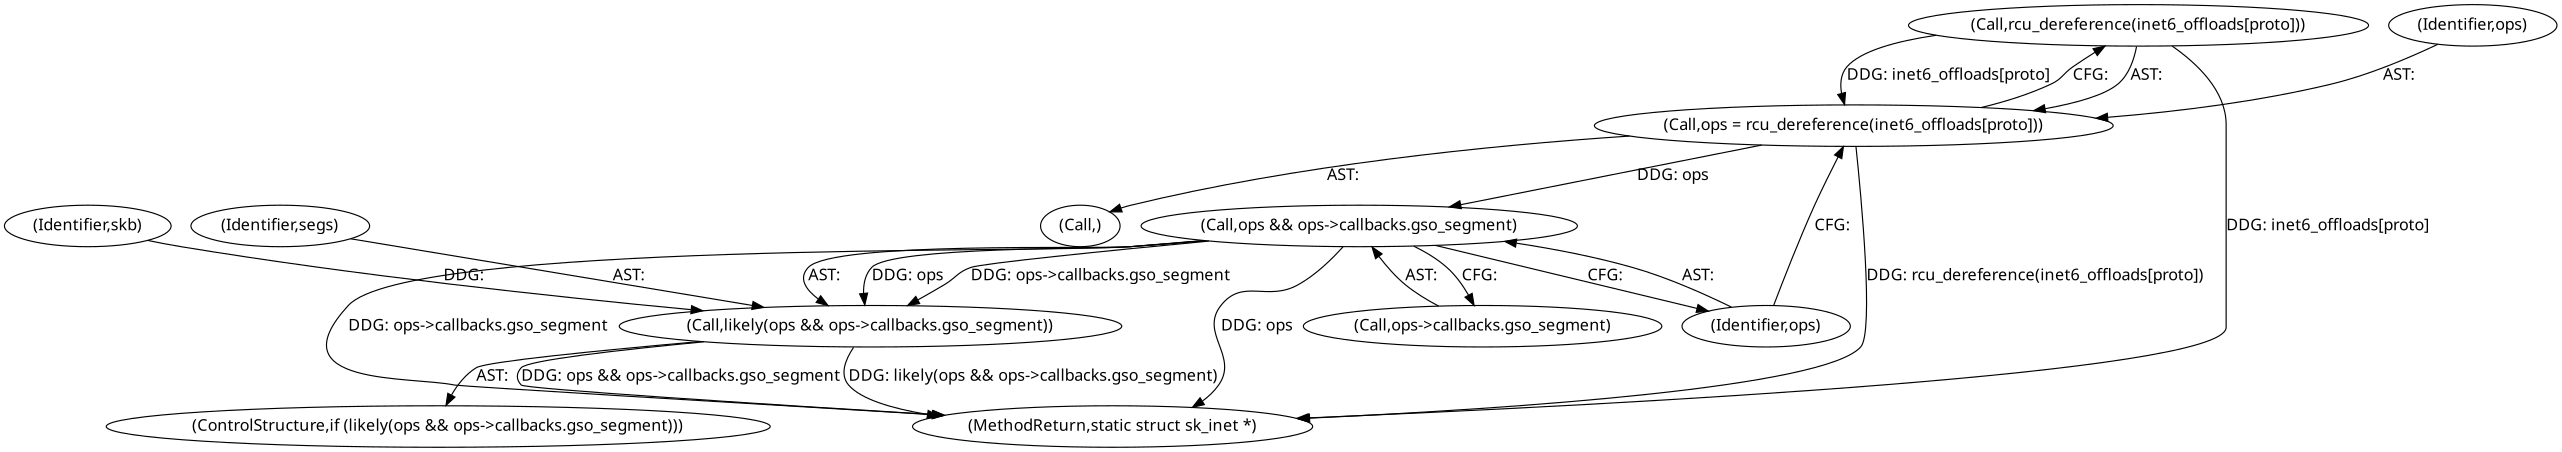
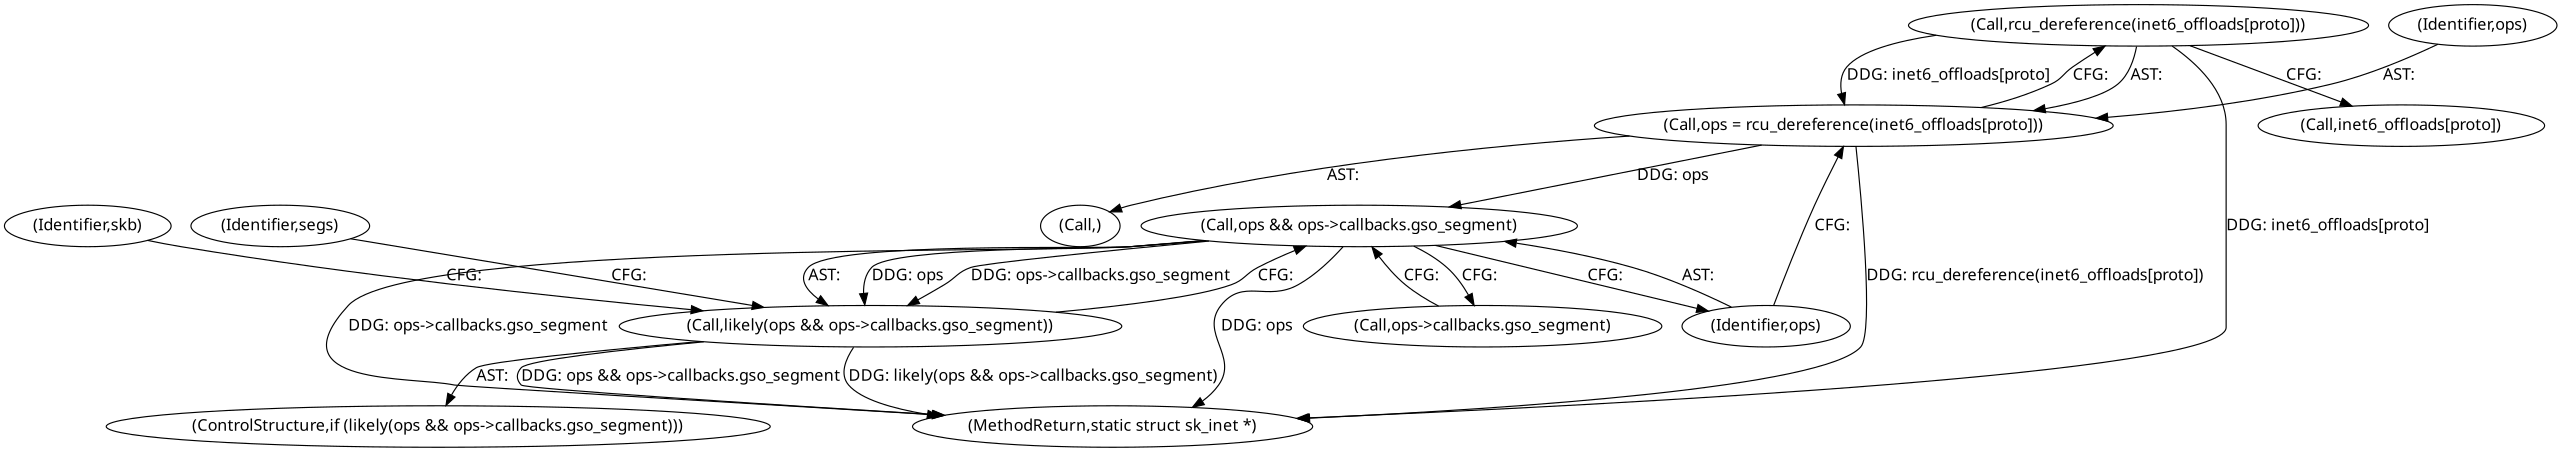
none -> (2401, 126)
(466, 276) -> (466, 276)
(631, 276) -> (631, 276)
(1424, 276) -> (1424, 276)
none -> (1180, 297)
